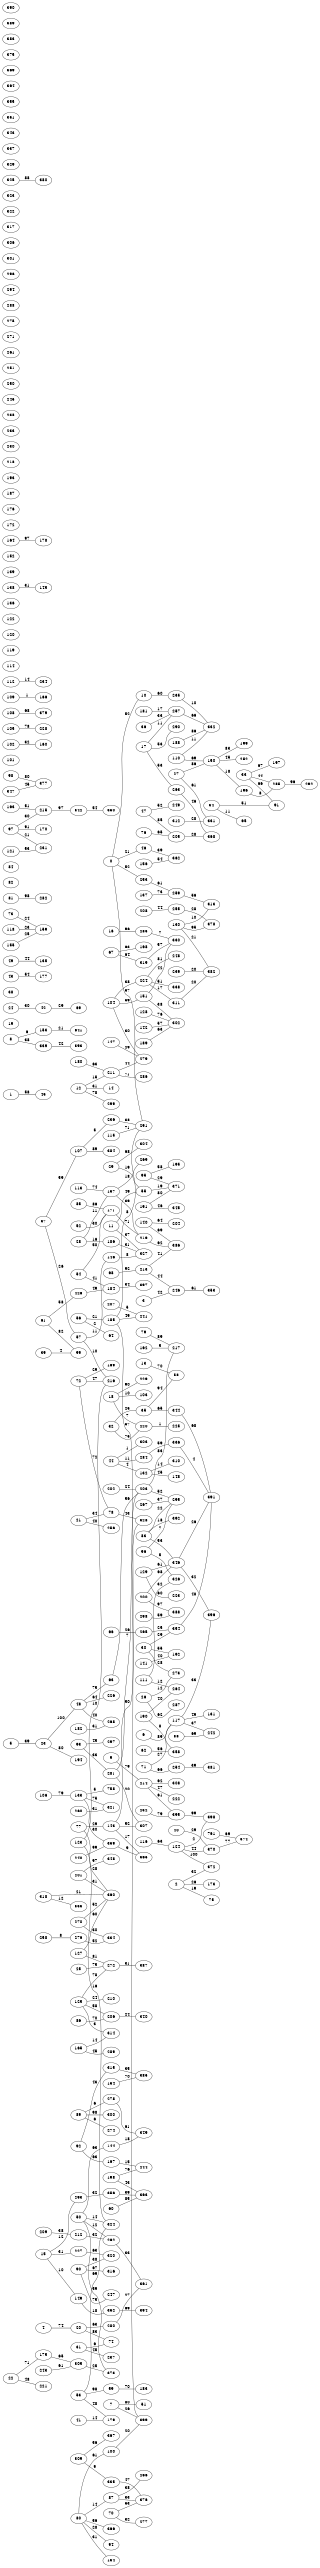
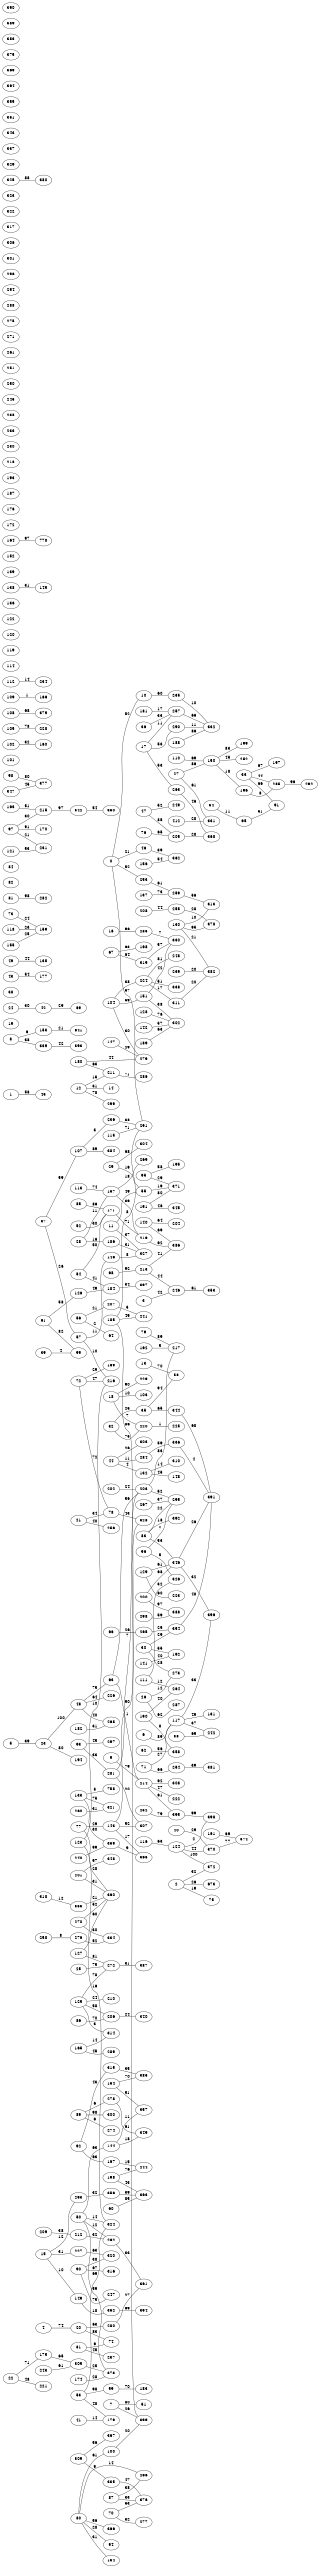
(43, 541) -> (43, 541)
(195, 744) -> (194, 727)
(244, 806) -> (262, 815)
(176, 821) -> (176, 821)
(128, 1067) -> (111, 1060)
(79, 1293) -> (79, 1293)
(95, 1319) -> (95, 1312)
(128, 1425) -> (128, 1425)
(128, 1448) -> (128, 1448)
none -> (128, 1732)
(43, 1796) -> none
(212, 1834) -> (212, 1834)
(212, 1884) -> (212, 1884)
(77, 1895) -> (95, 1901)
none -> (144, 2110)
none -> (79, 2380)
(95, 2508) -> (91, 2472)
